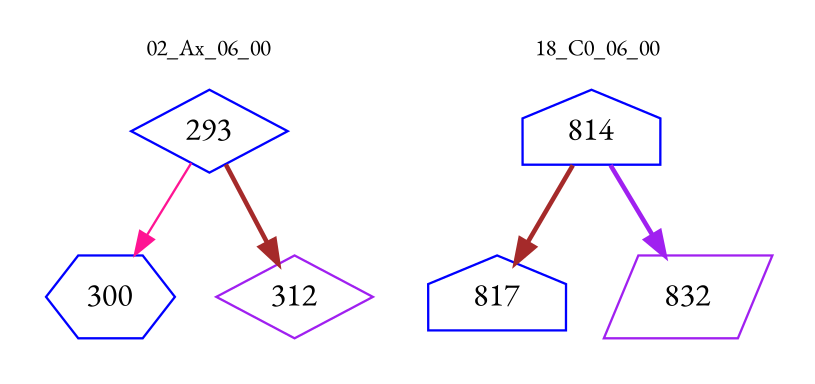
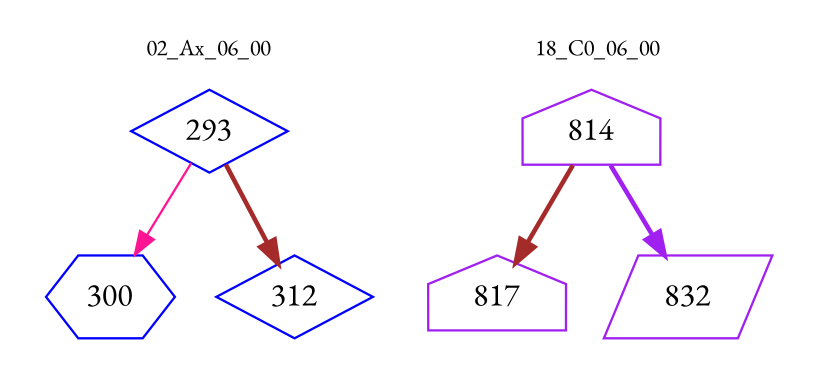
(591, 131) -> (591, 131)
(295, 297) -> (295, 297)
(497, 297) -> (497, 297)
